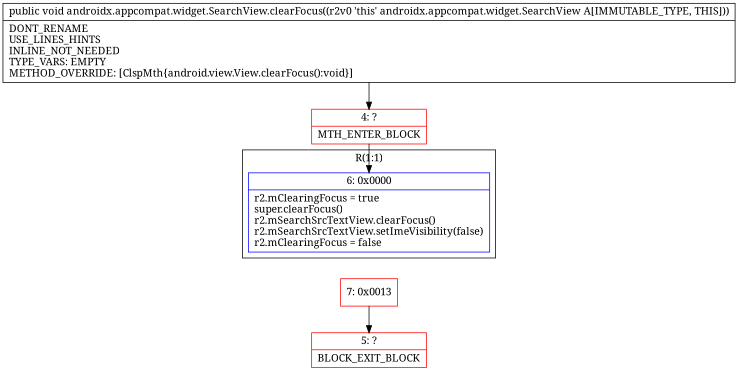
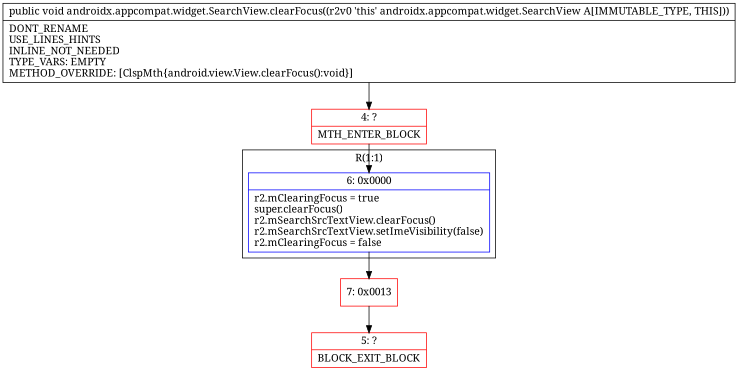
none -> (369, 263)
